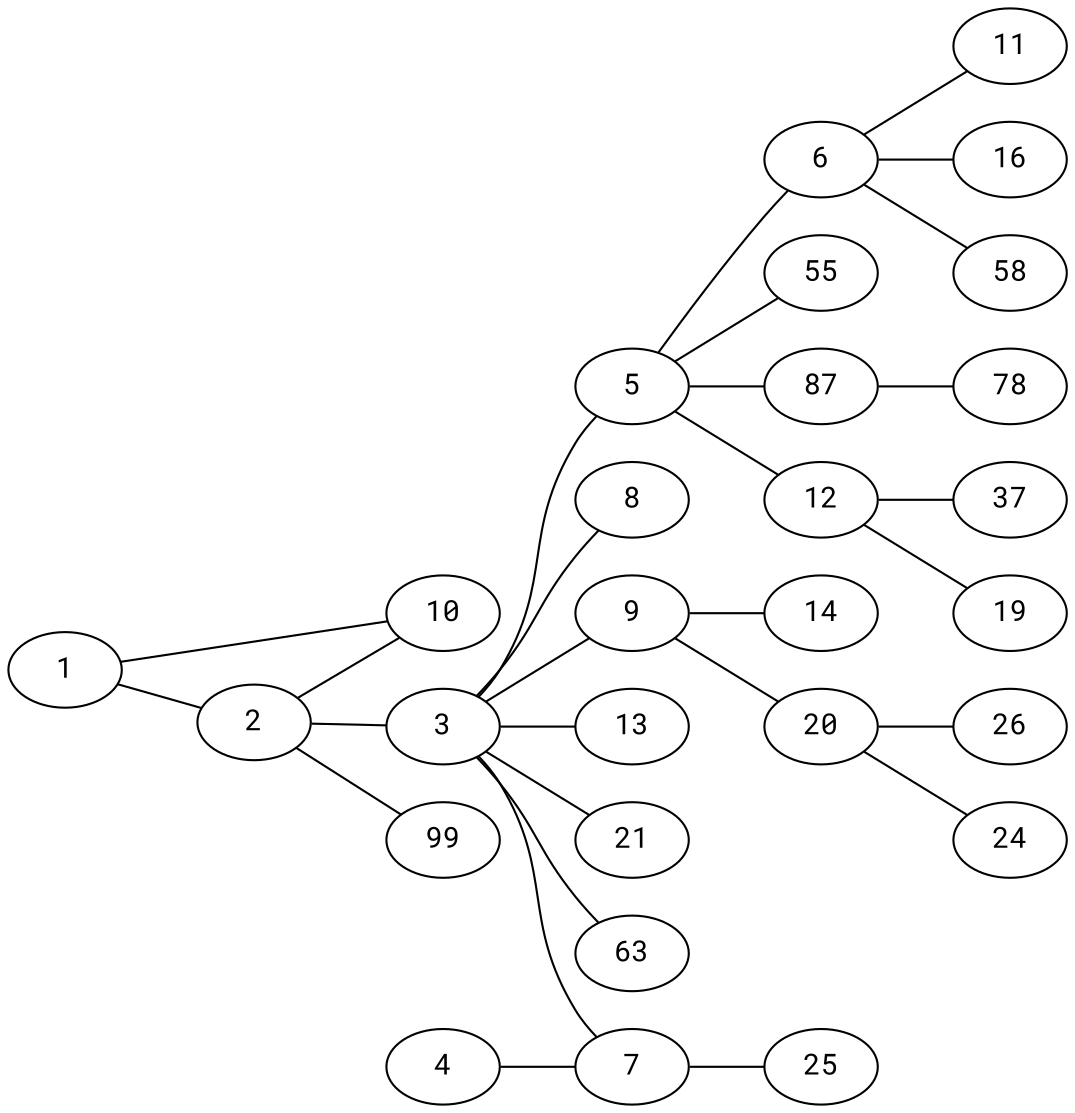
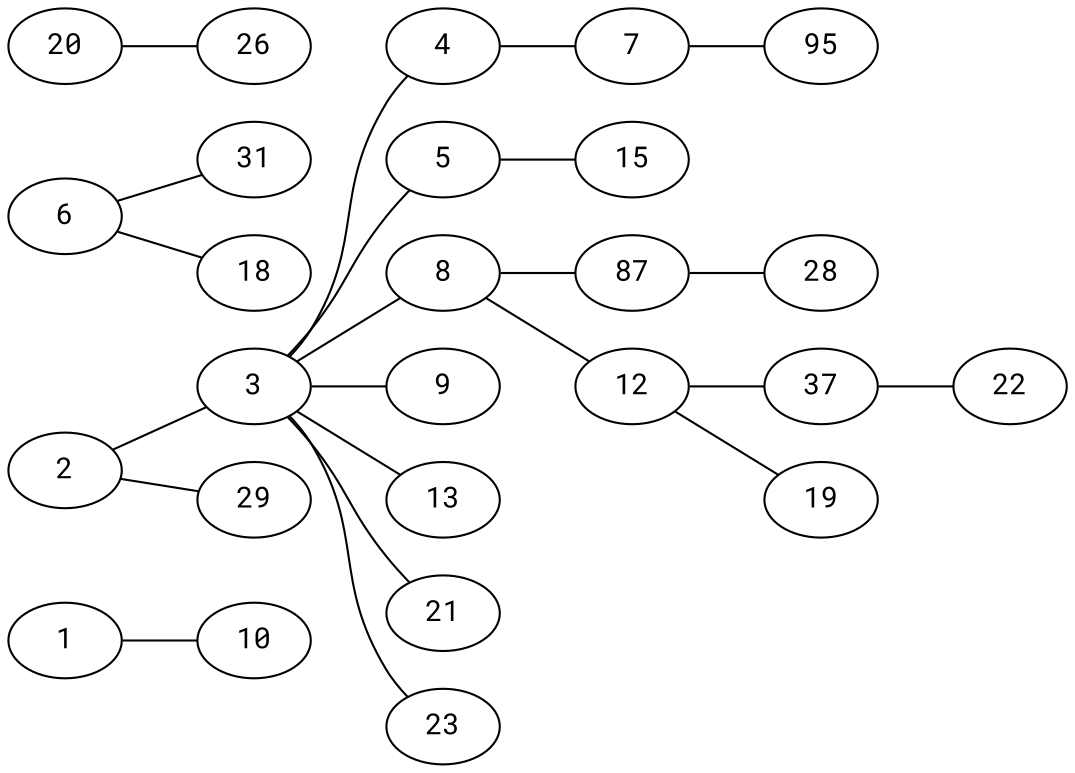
(1010, 46) -> (254, 160)
(1010, 160) -> none
(721, 270) -> none
(821, 273) -> (632, 160)
(1010, 273) -> (254, 273)
(727, 386) -> (538, 273)
(1010, 386) -> (821, 273)
none -> (1010, 386)
(727, 443) -> (538, 330)
(821, 613) -> none
(349, 668) -> none
(727, 670) -> none
(160, 696) -> none
(443, 840) -> (254, 500)
(1010, 840) -> none
(538, 897) -> (349, 216)
(632, 953) -> (443, 727)
(821, 1067) -> (821, 46)
